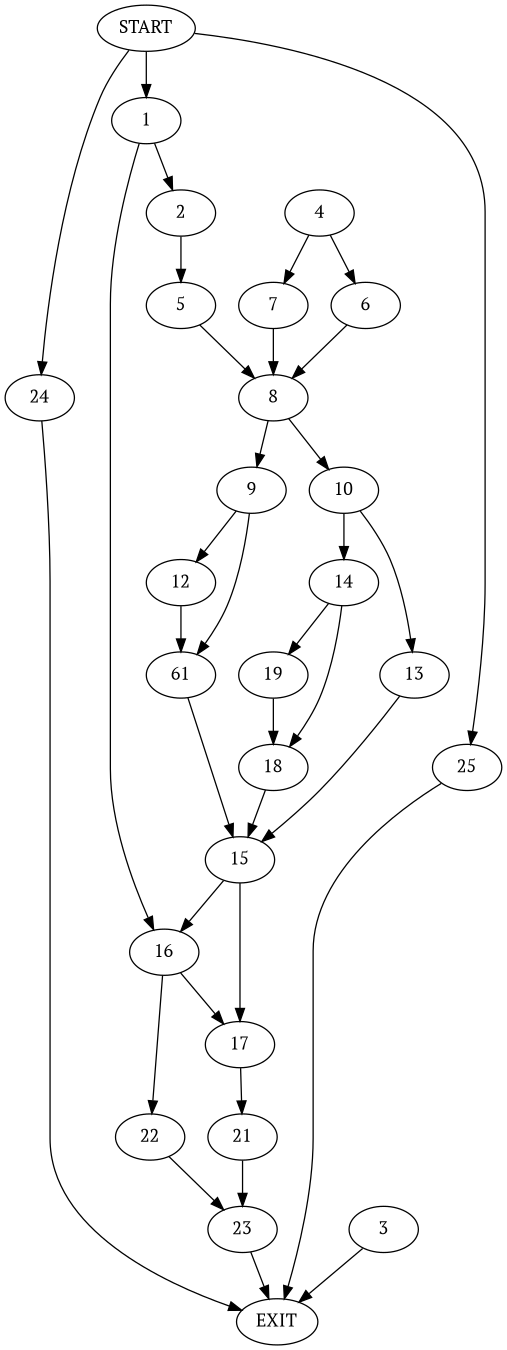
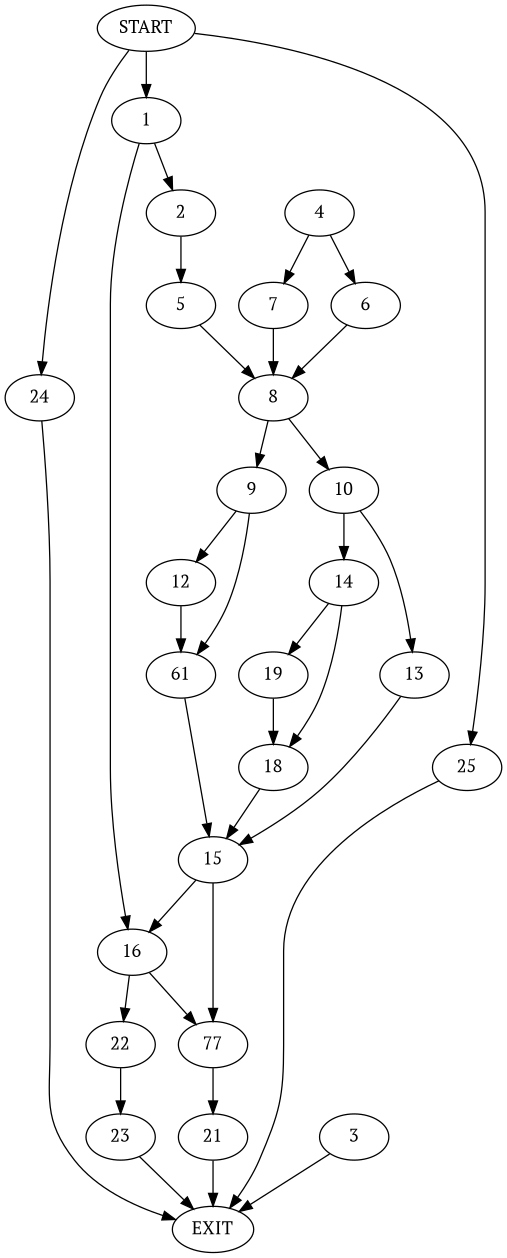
(240, 1045) -> (213, 1045)
(243, 1177) -> (213, 1177)
